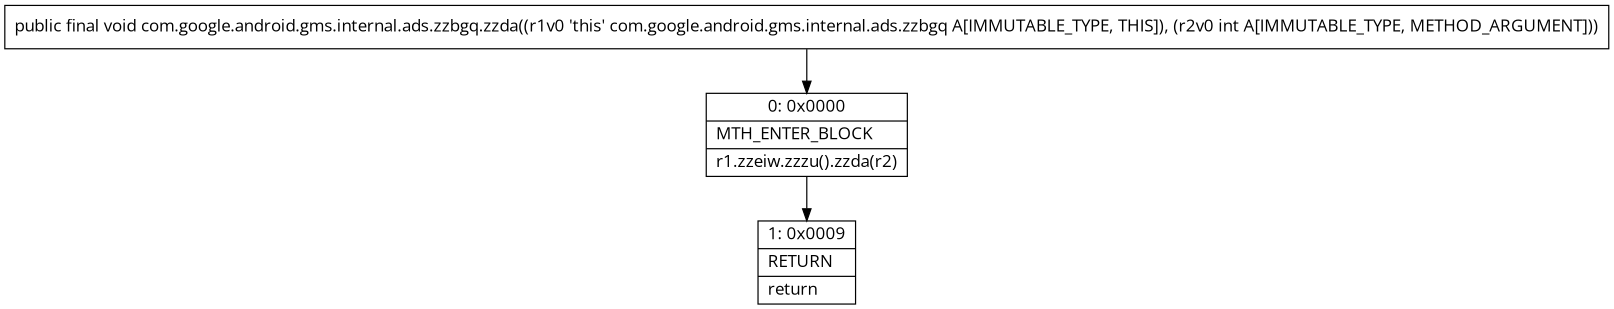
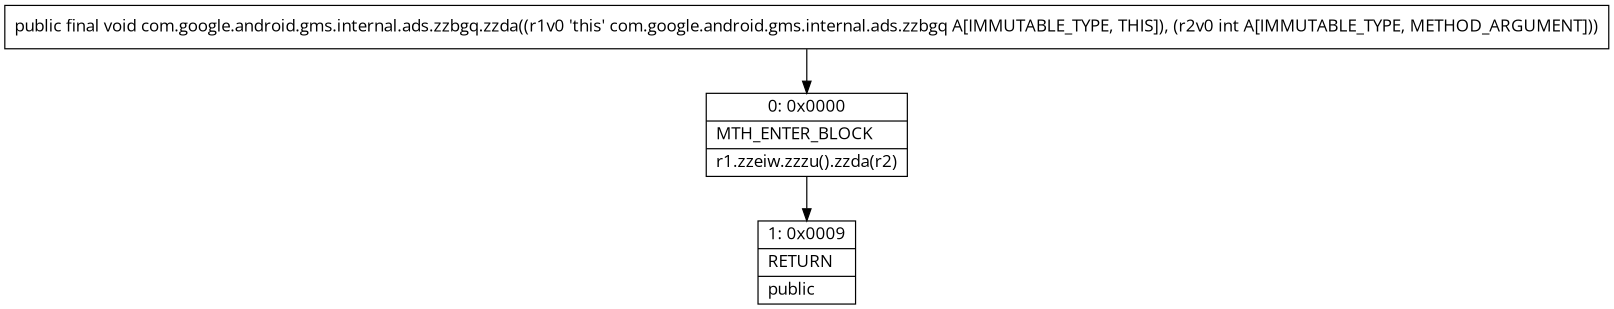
(793, 290) -> (792, 290)
